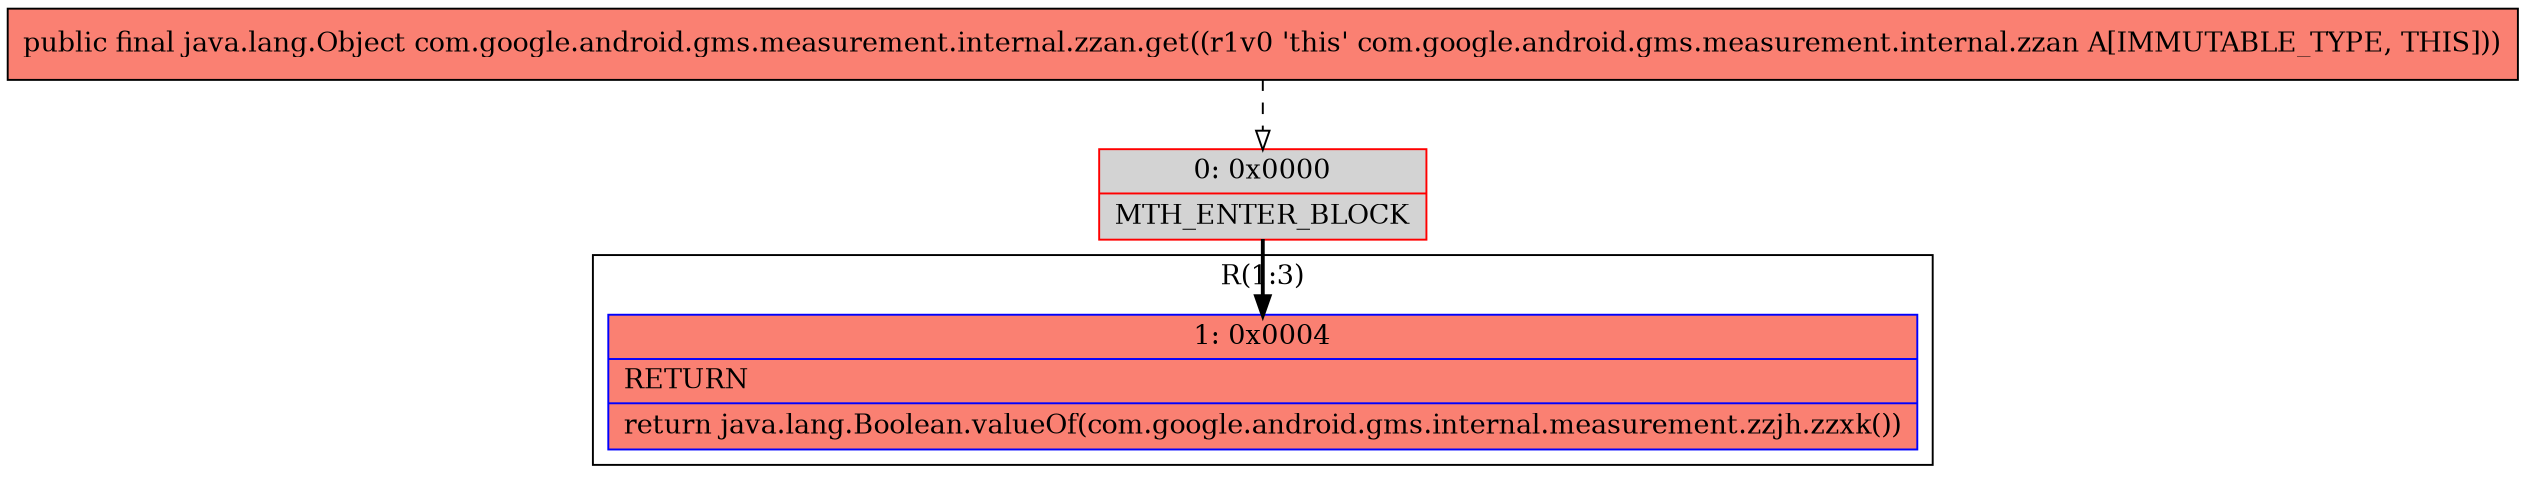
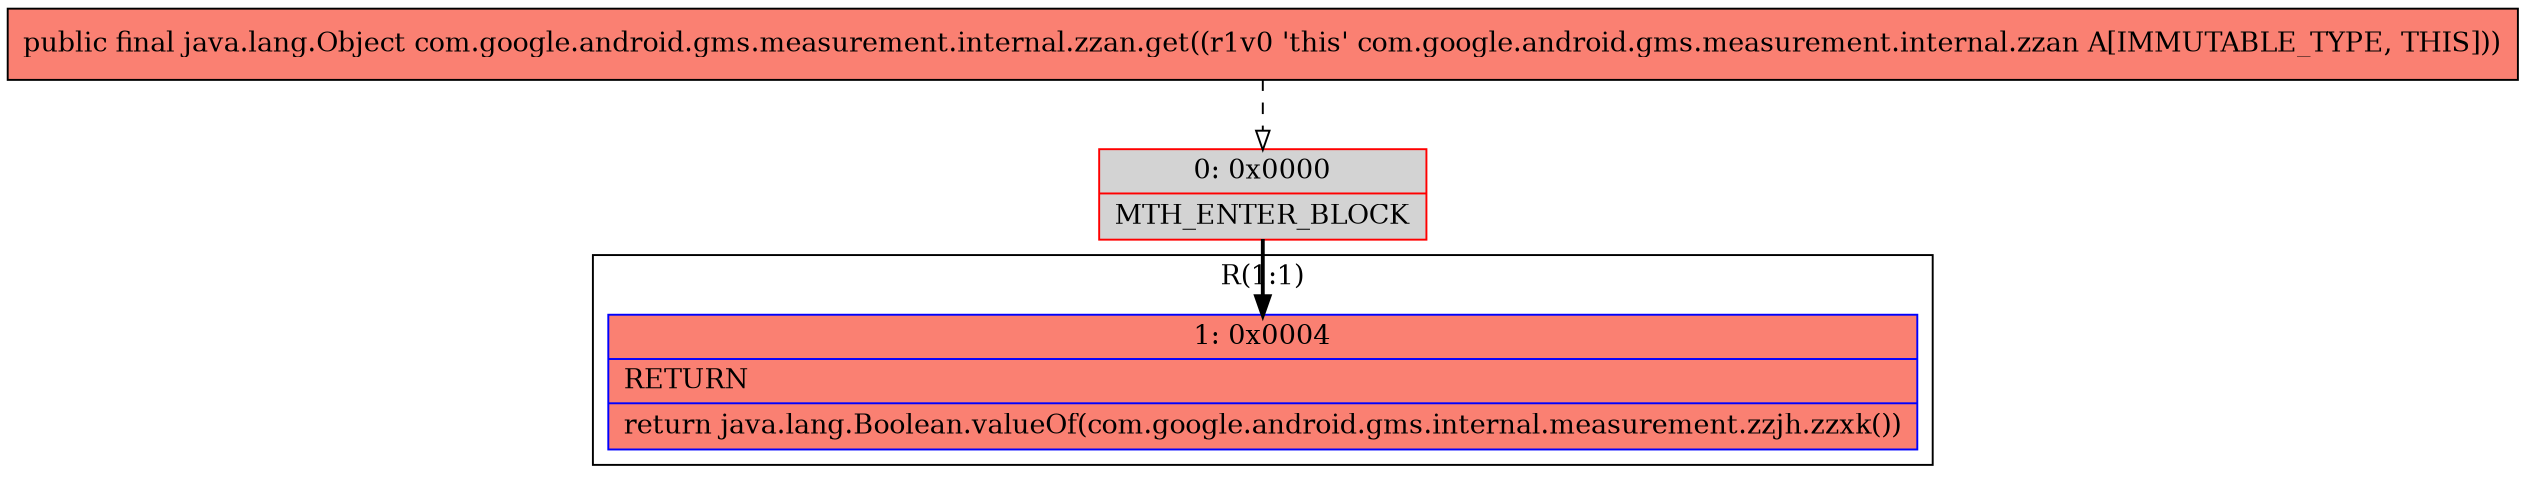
(1263, 277) -> (1263, 277)
